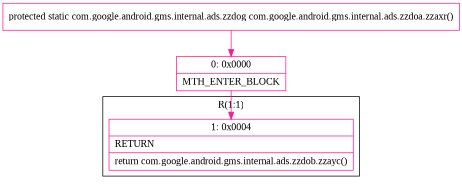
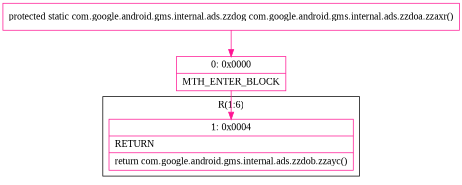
(231, 105) -> (231, 105)
